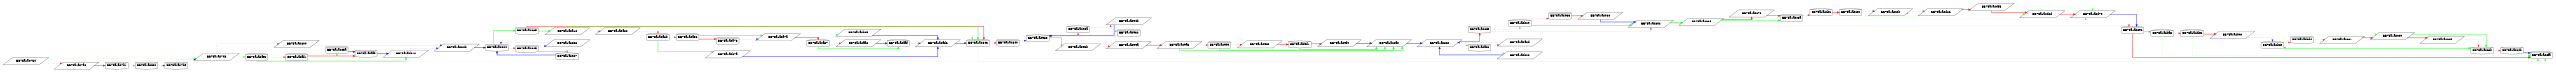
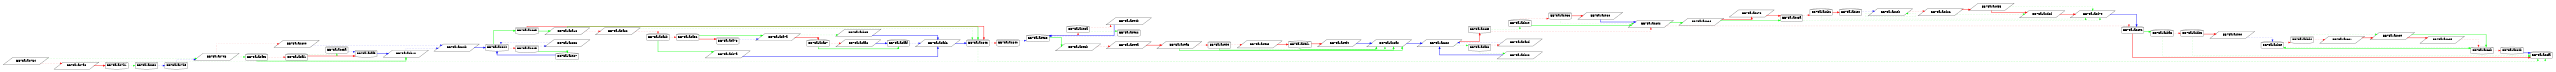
none -> (1952, 20)
(351, 52) -> (351, 52)
